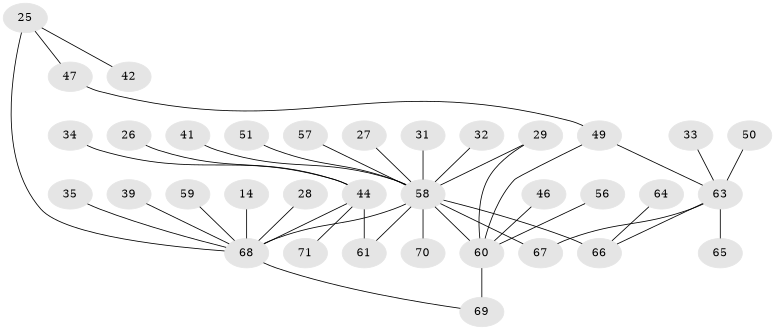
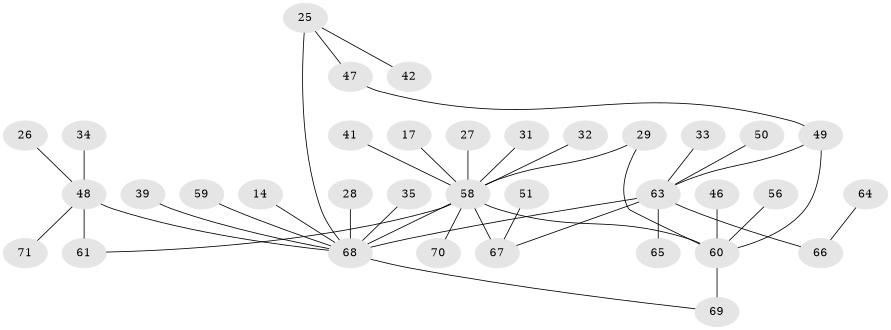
(305, 136) -> (409, 136)
(309, 160) -> (512, 225)
(364, 194) -> (84, 194)
(510, 218) -> none
none -> (503, 221)
